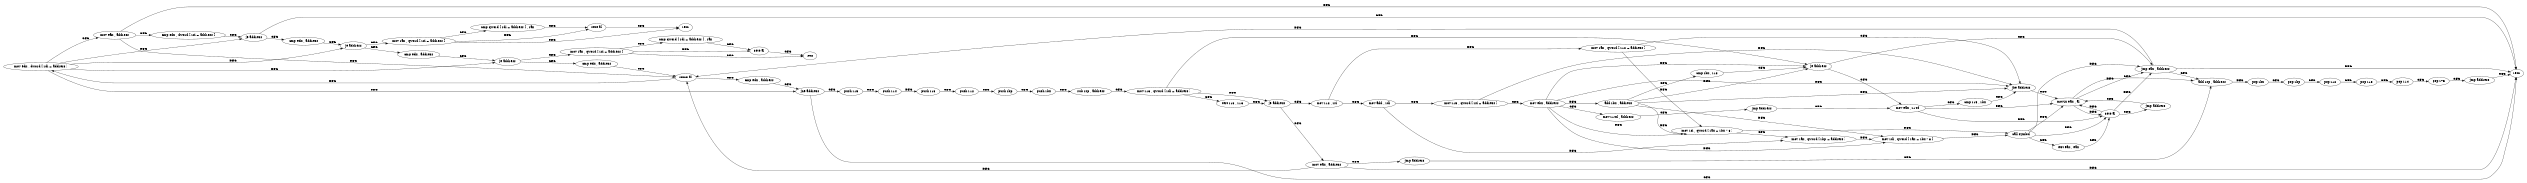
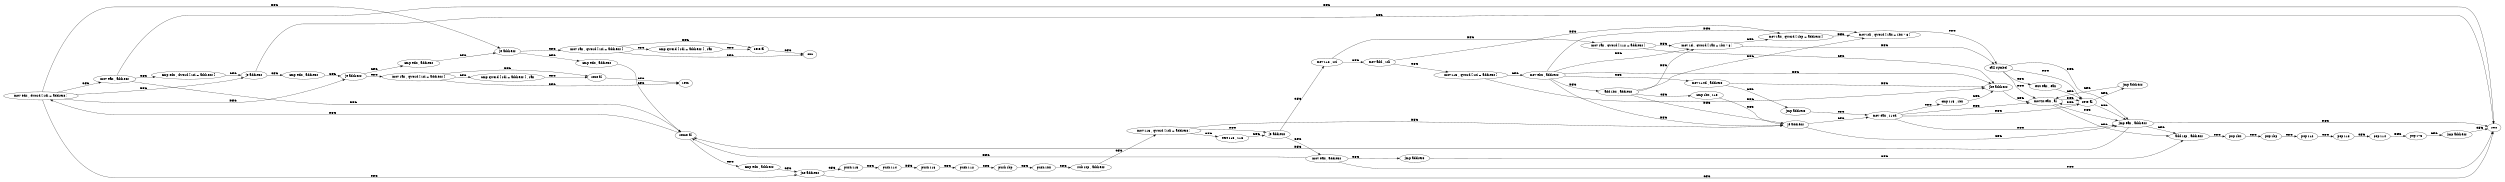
(2421, 80) -> (2398, 134)
(1822, 96) -> (1856, 85)
none -> (2003, 129)
